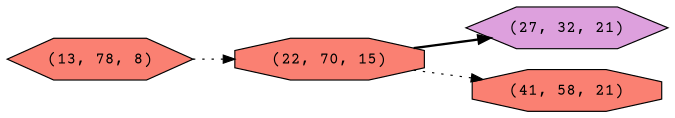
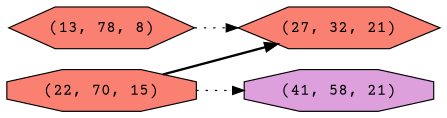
(567, 28) -> (339, 28)
(208, 59) -> (210, 28)
(567, 90) -> (339, 90)
